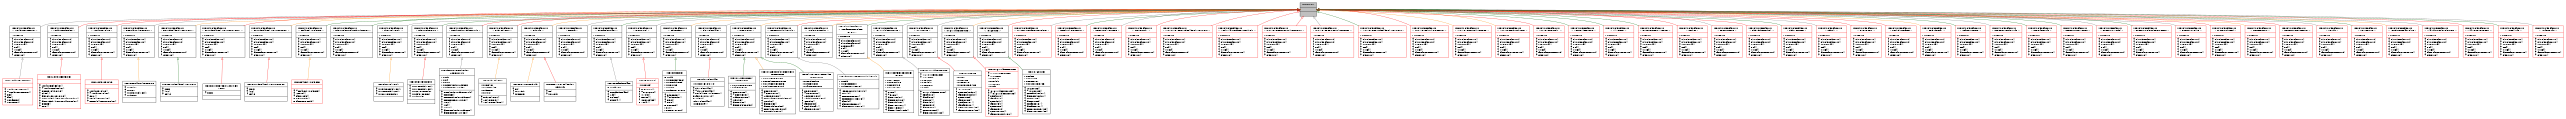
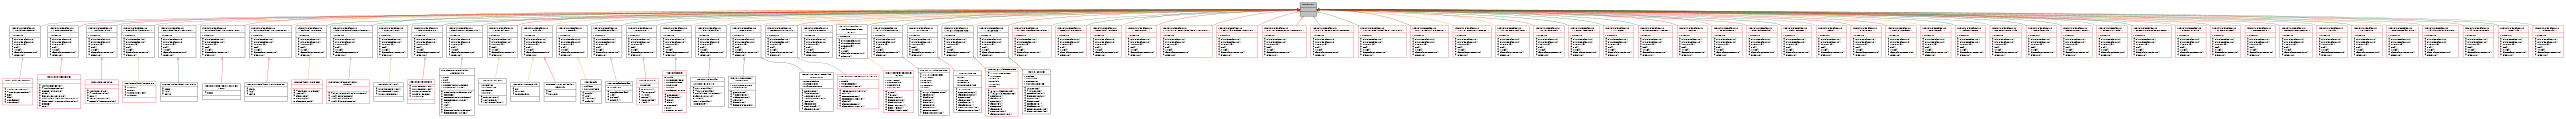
(139, 92) -> (139, 92)
none -> (348, 92)
(421, 92) -> (421, 92)
none -> (591, 92)
(675, 92) -> (675, 92)
(777, 92) -> none
(858, 92) -> (858, 92)
(899, 92) -> (899, 92)
(519, 94) -> (521, 94)
